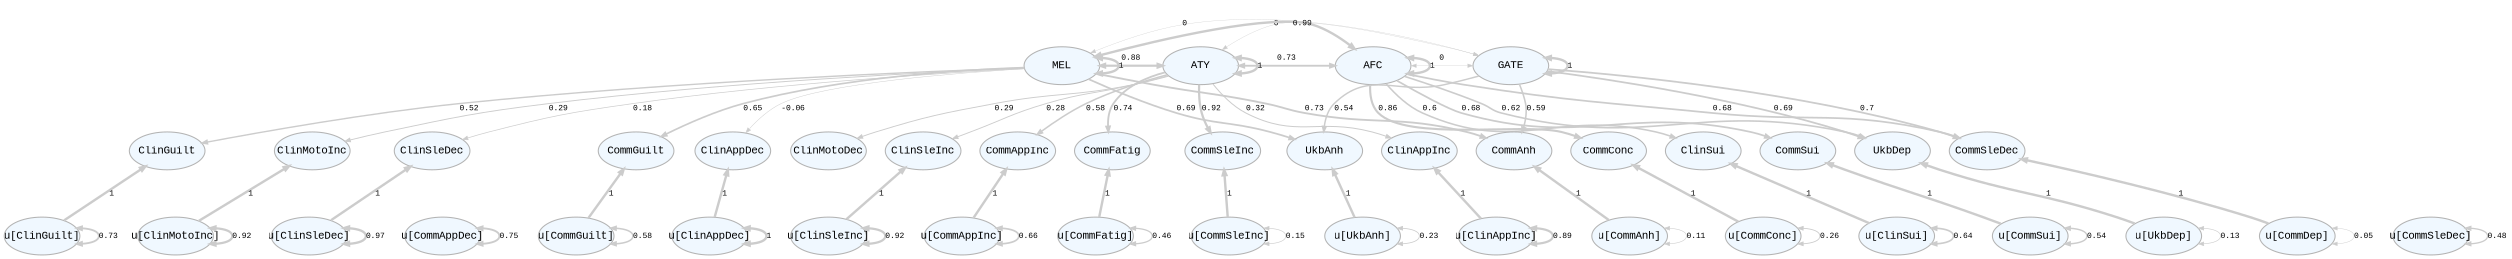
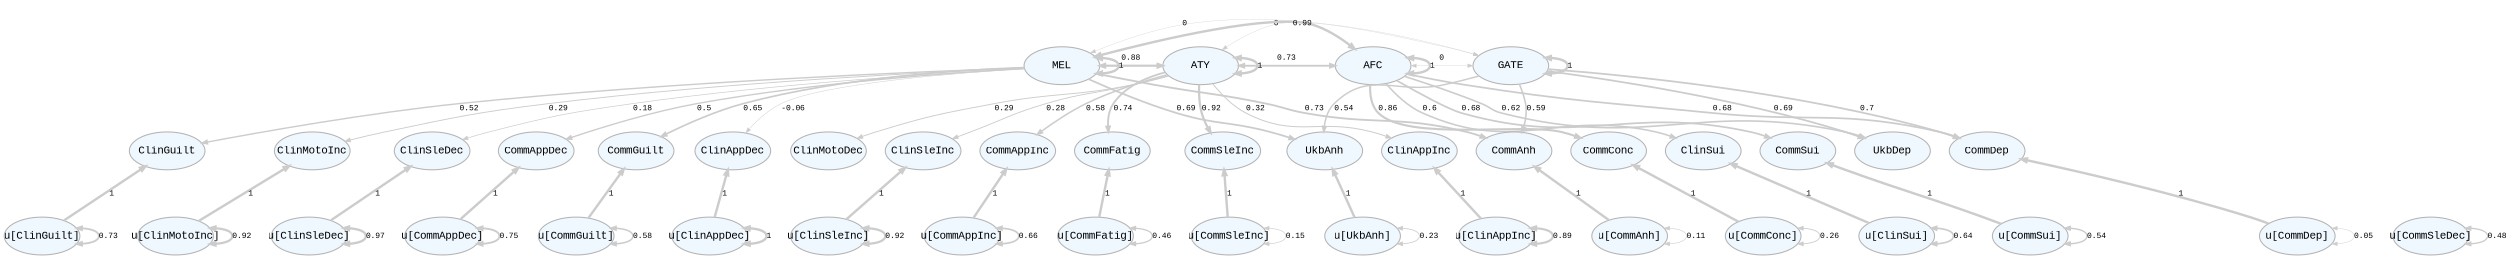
none -> (536, 151)
(1987, 151) -> (1987, 151)
(2164, 236) -> none
